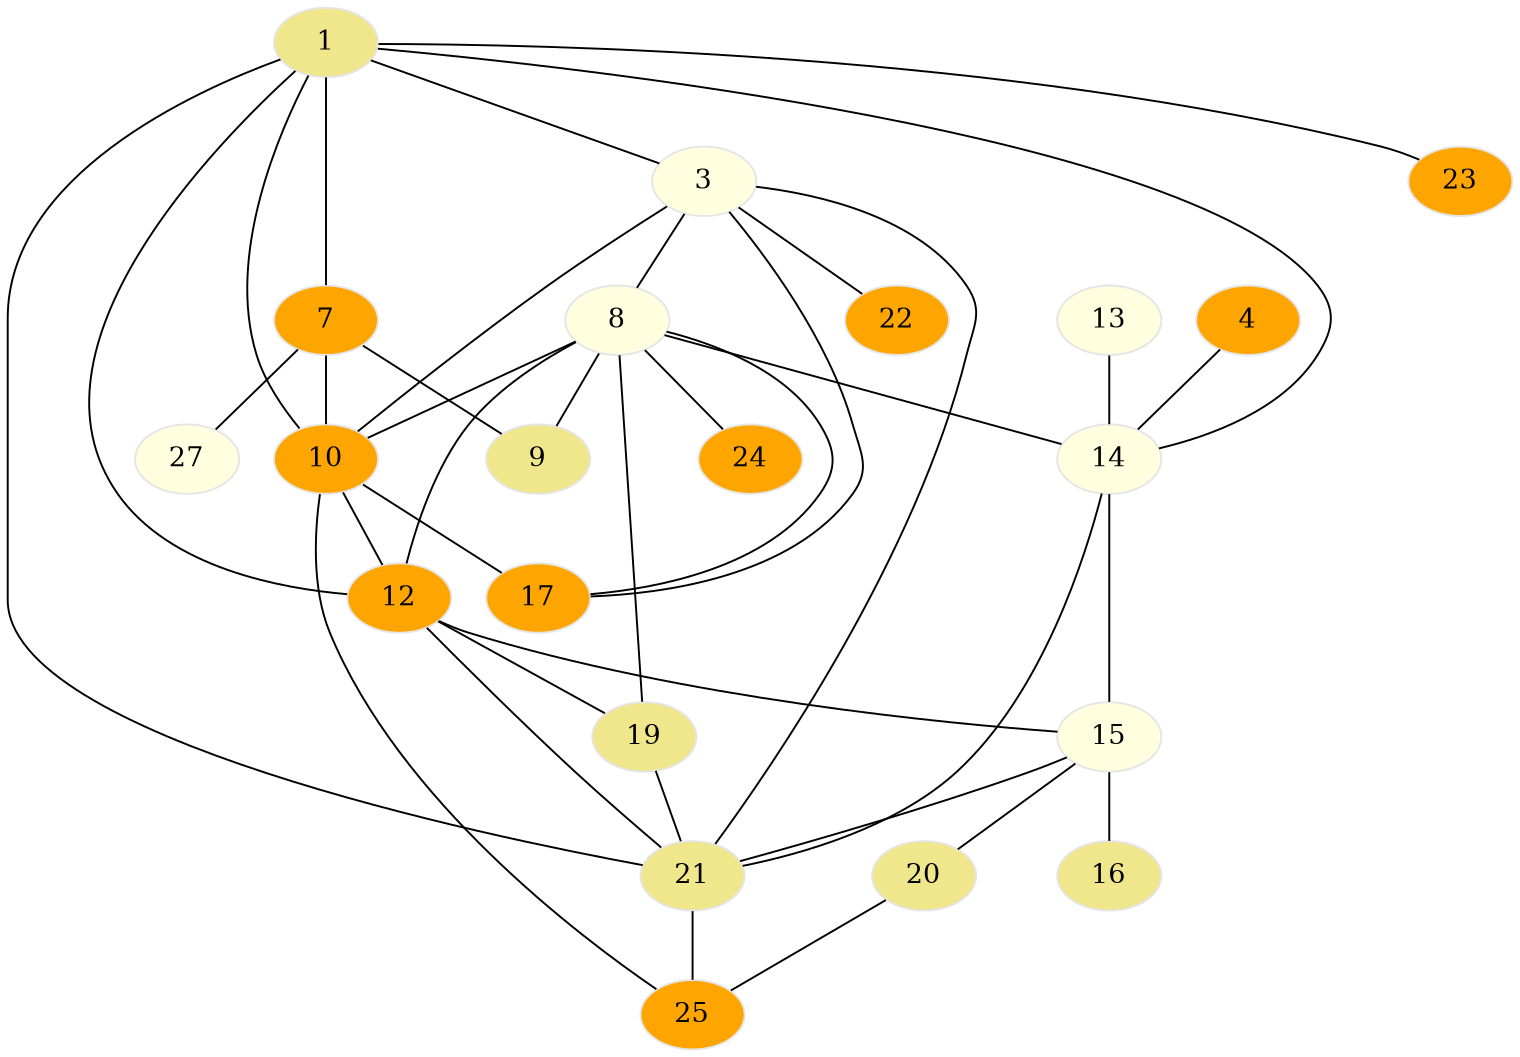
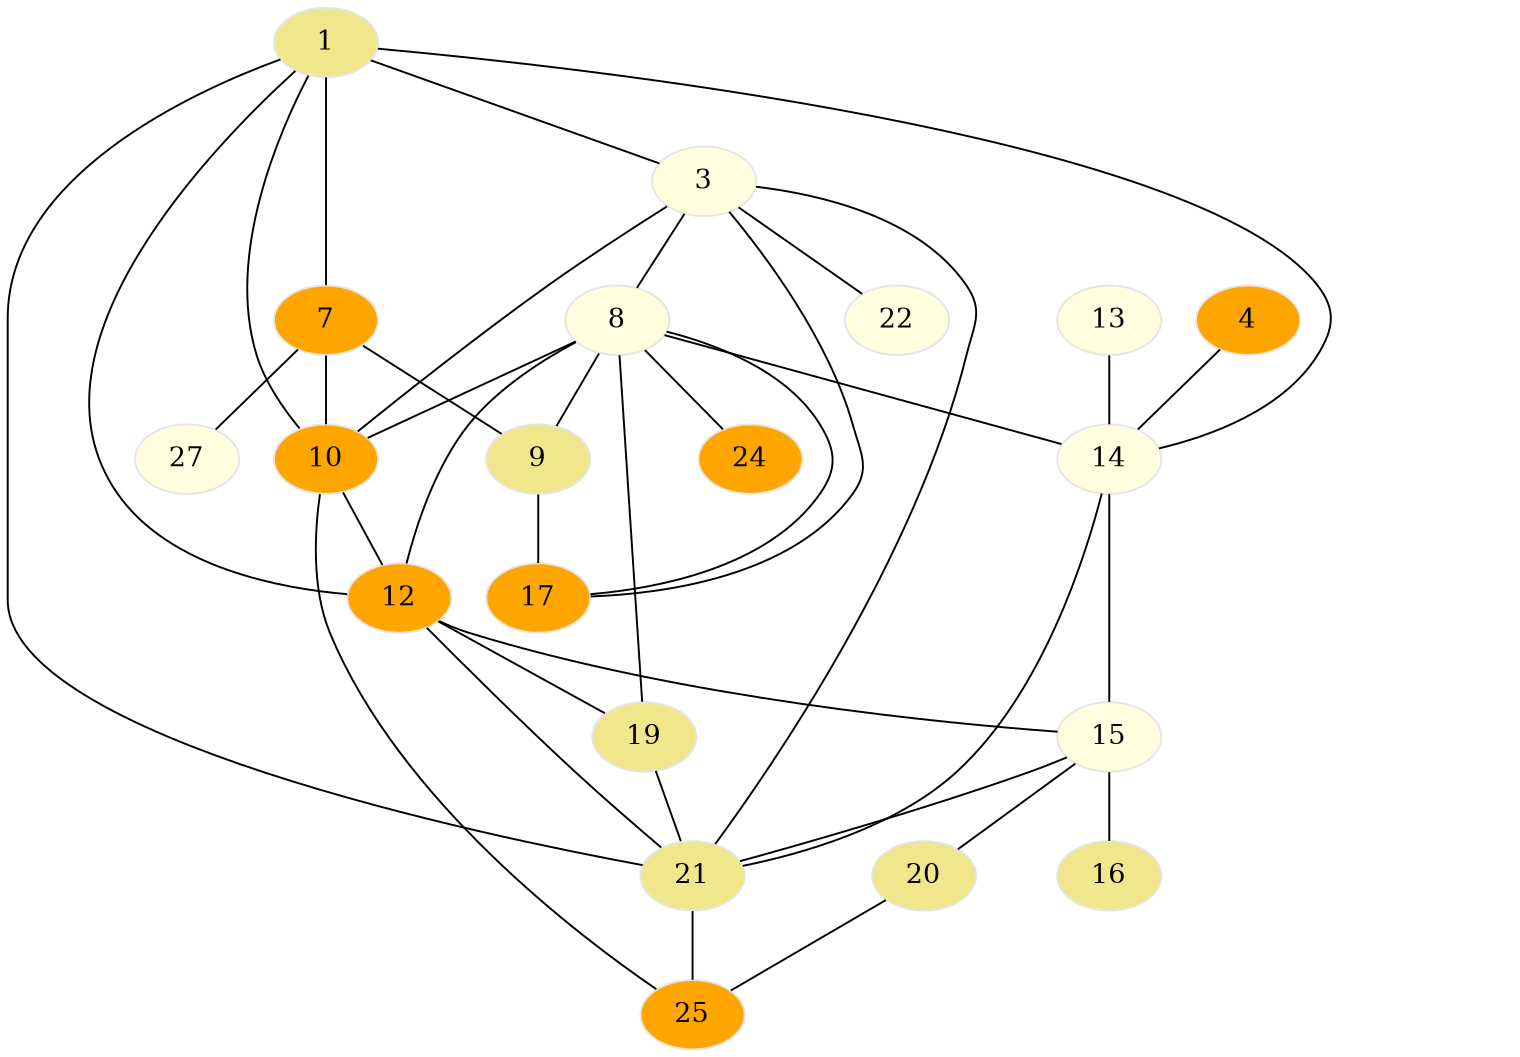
(1460, 181) -> none
(897, 320) -> (897, 320)
(432, 529) -> (538, 529)
